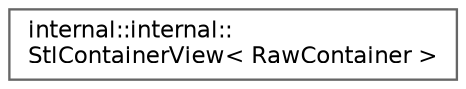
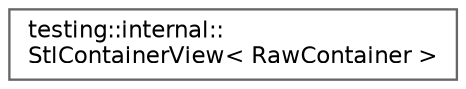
(233, 45) -> (233, 45)
